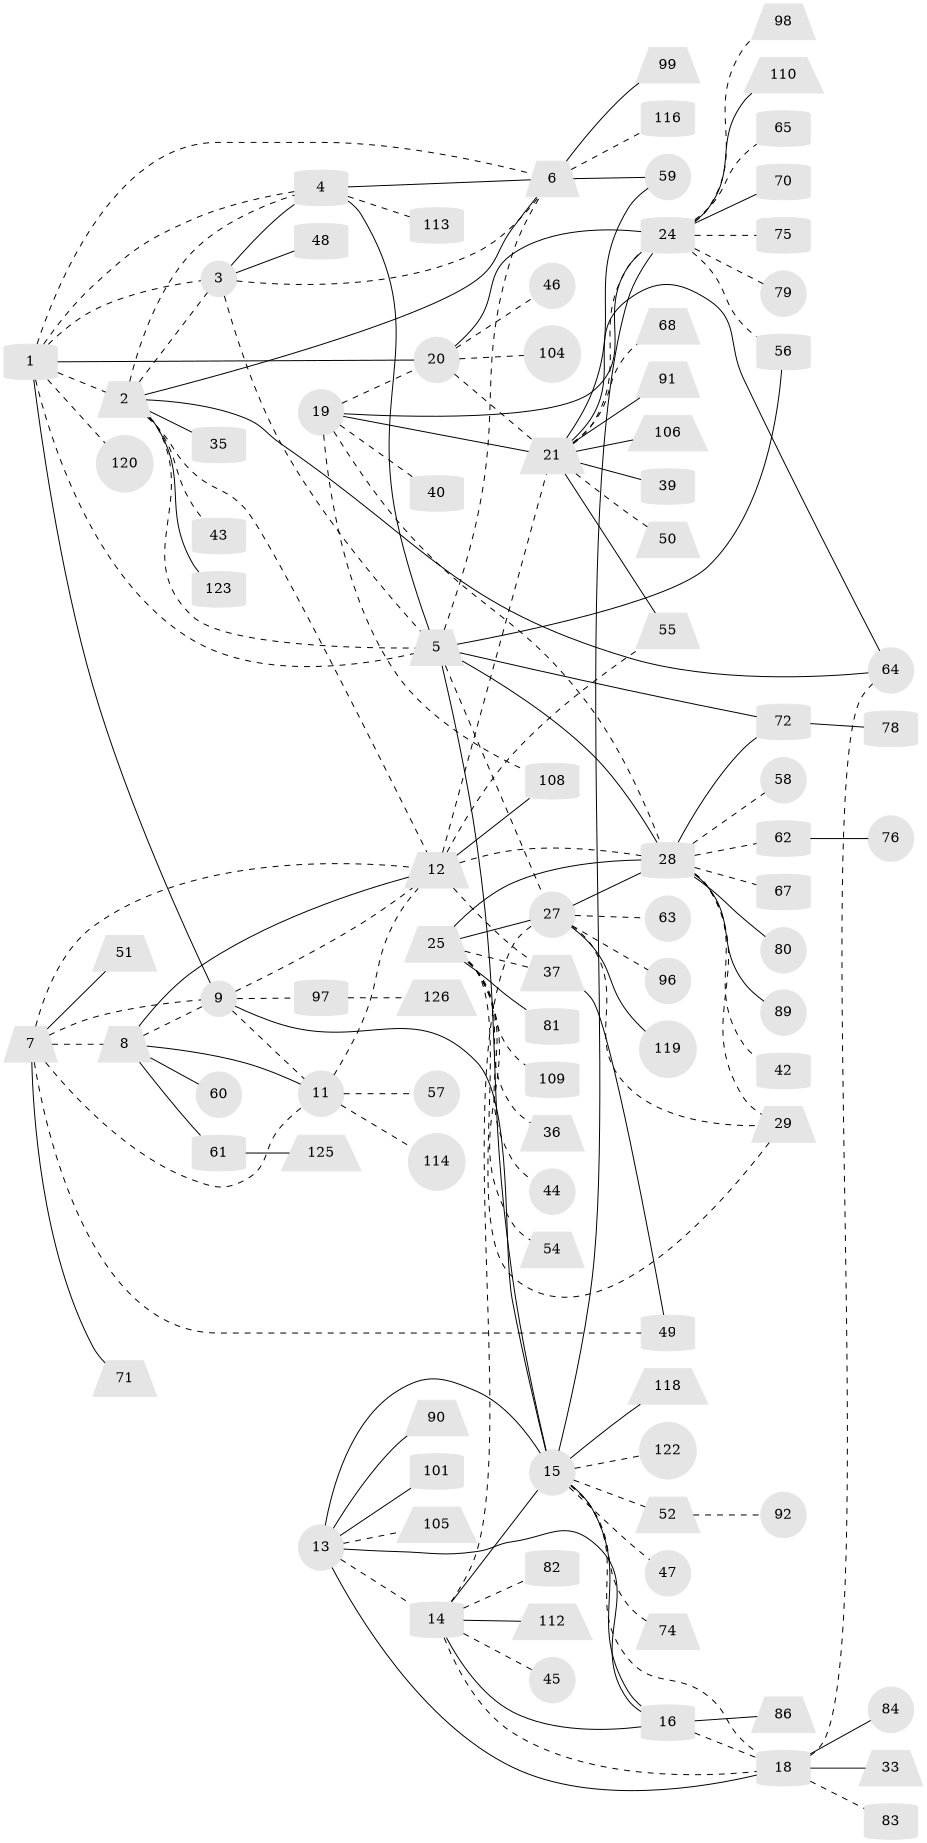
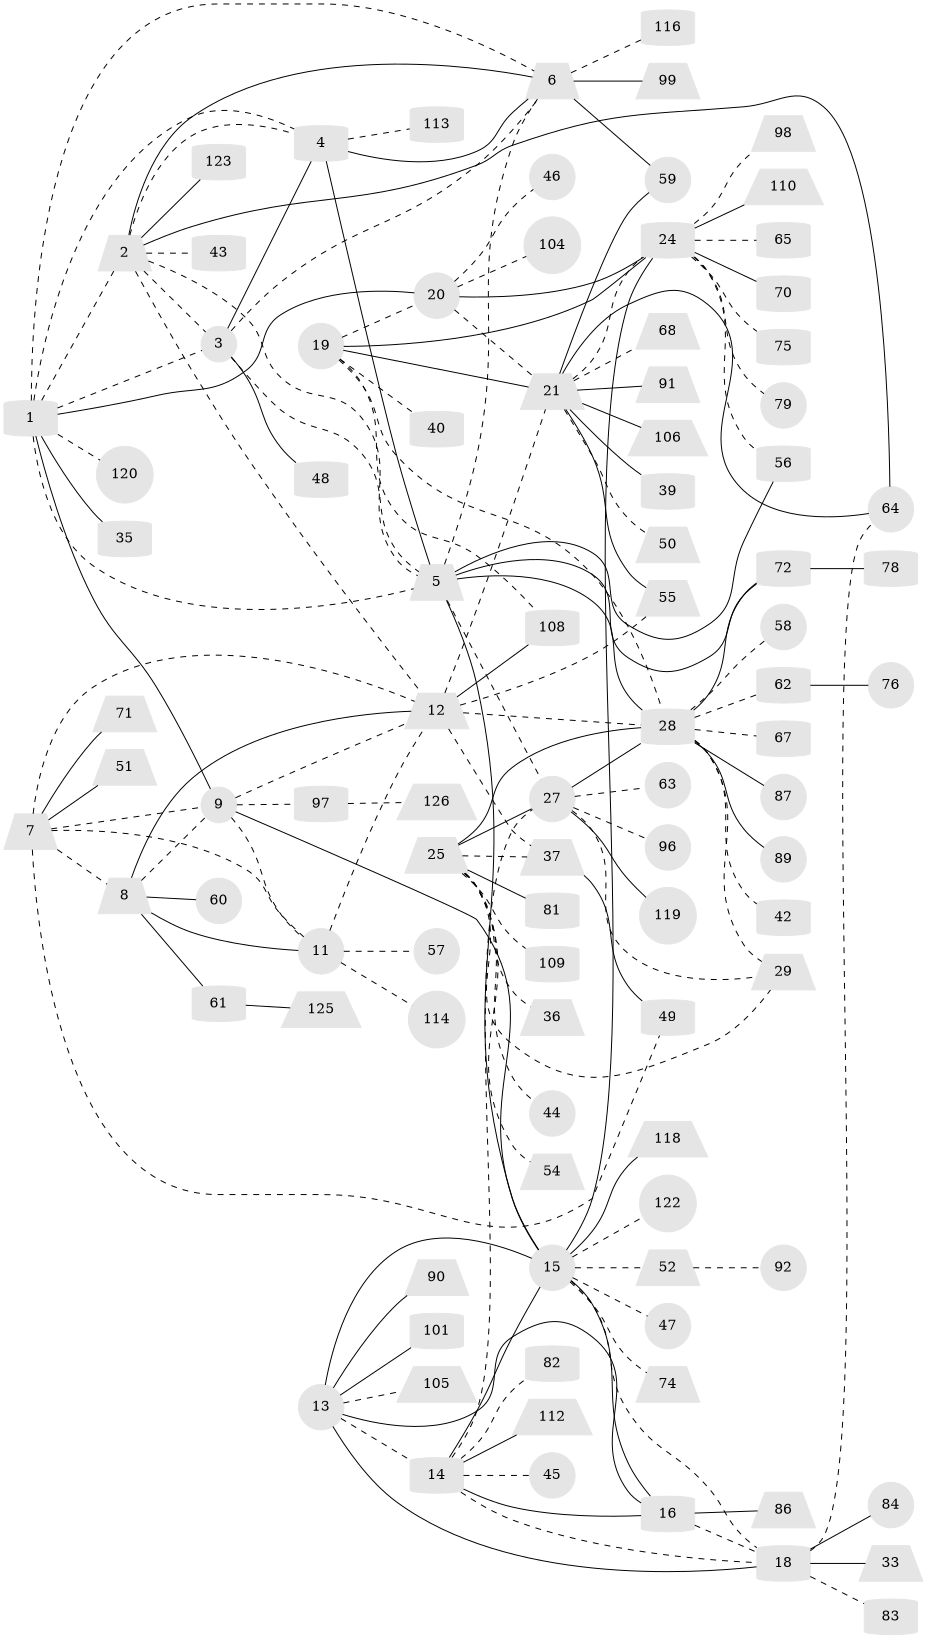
(171, 422) -> (69, 481)
(784, 950) -> (784, 797)
